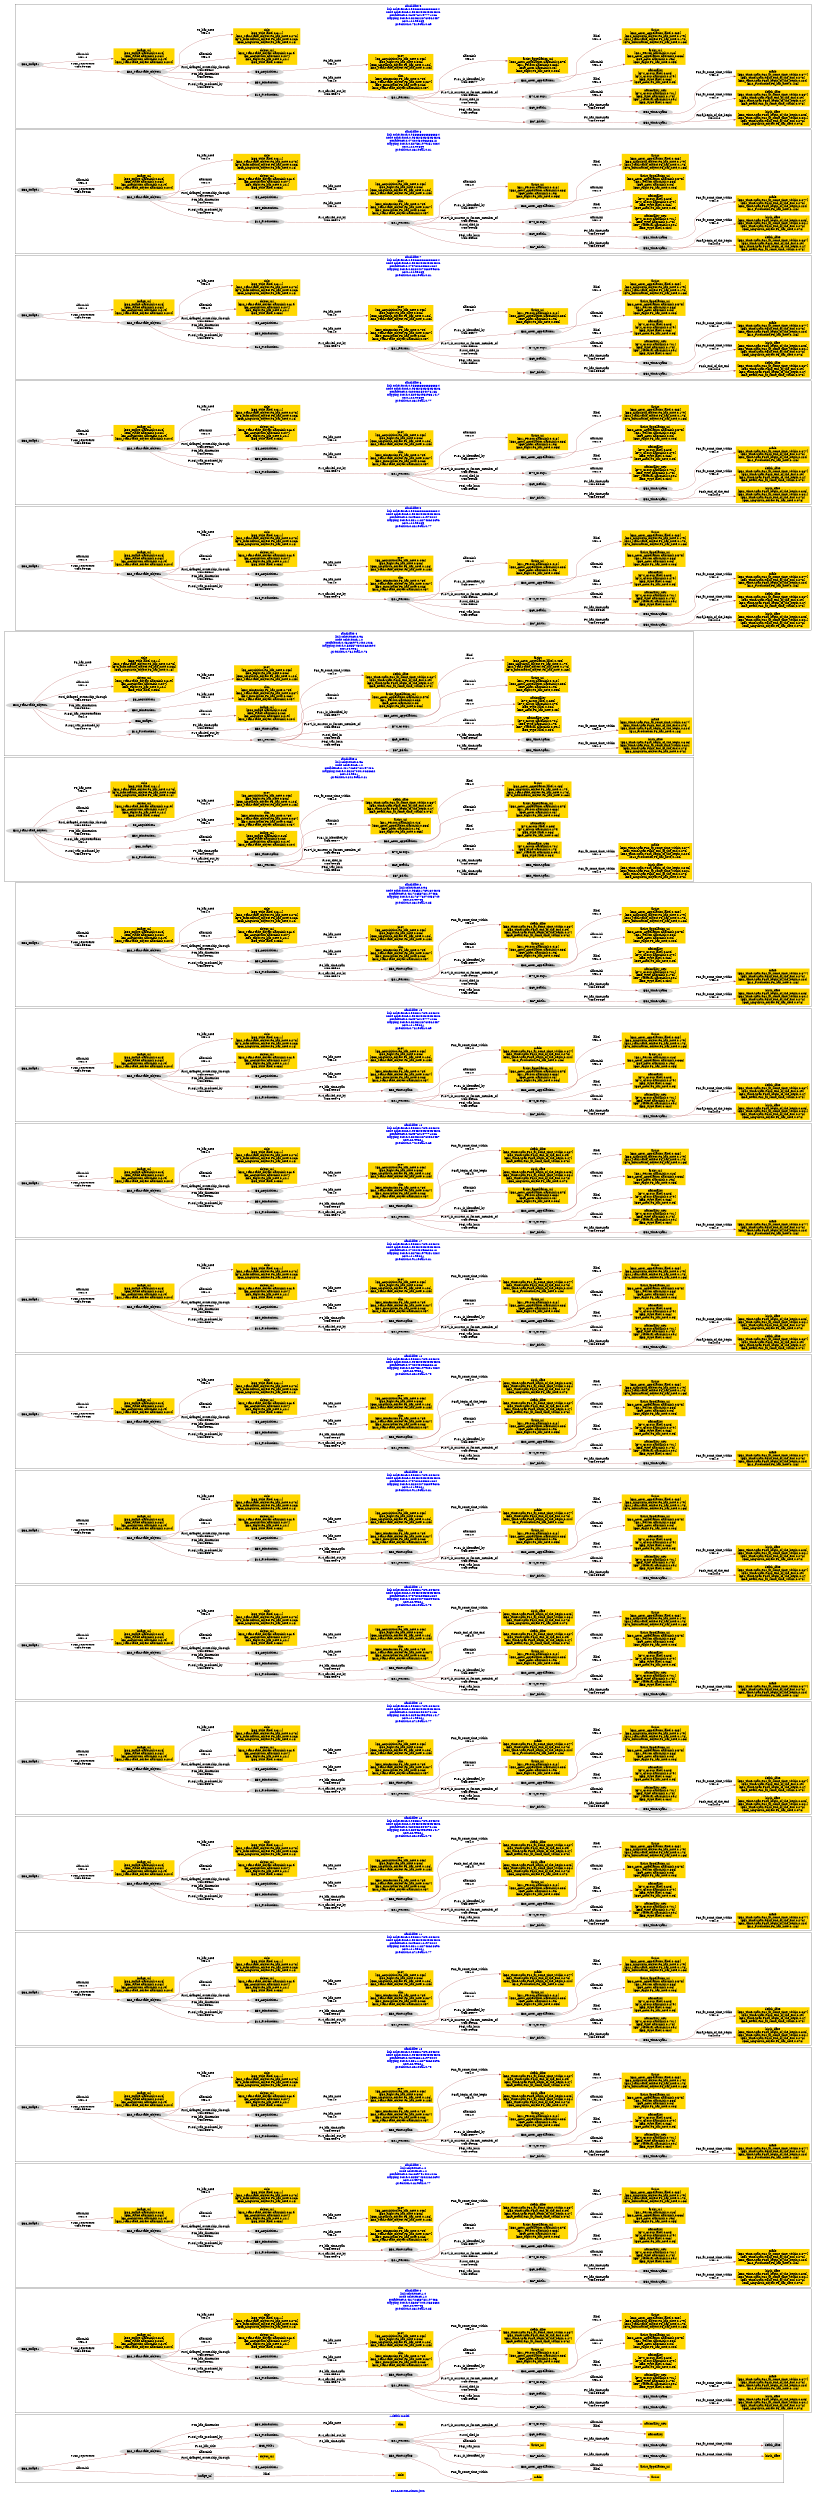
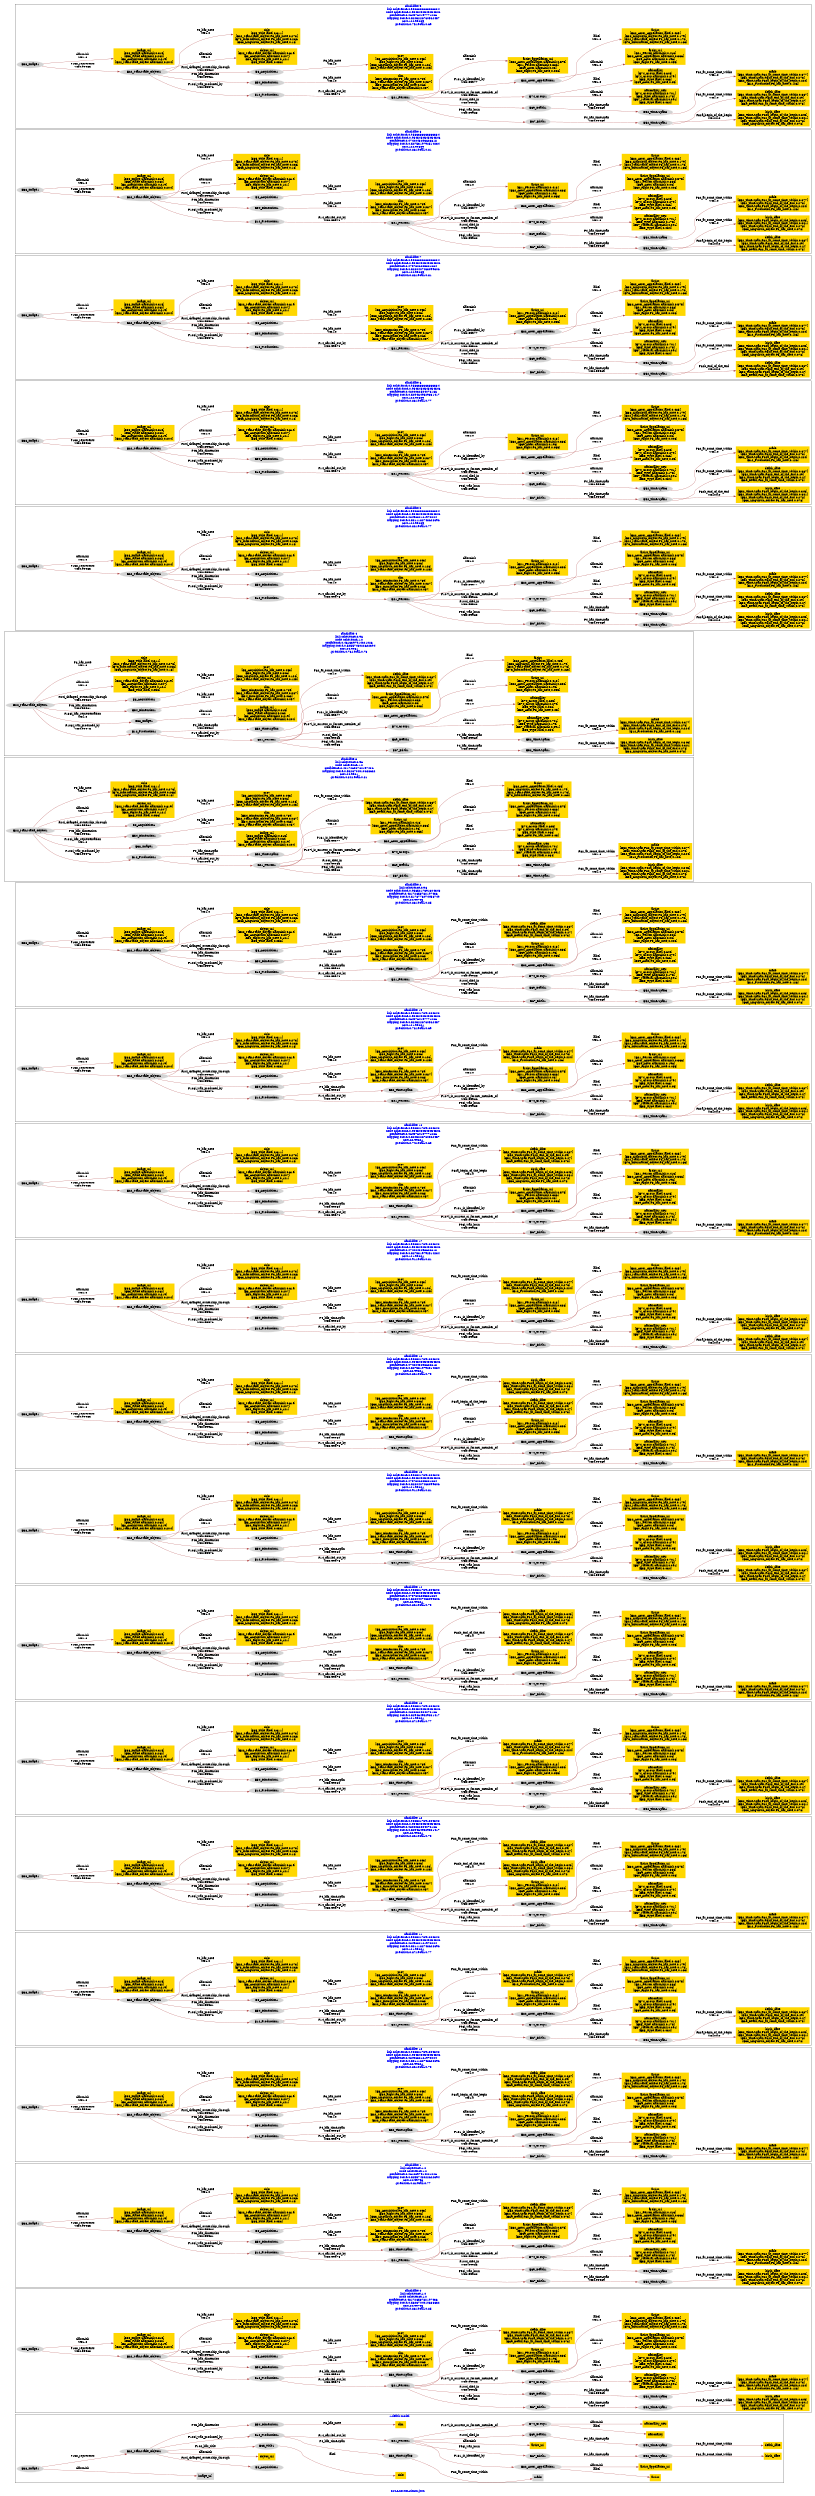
(773, 2445) -> (773, 2445)
(304, 2476) -> (333, 2468)
(538, 2478) -> (538, 2478)
